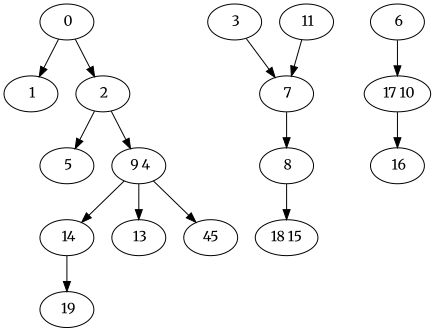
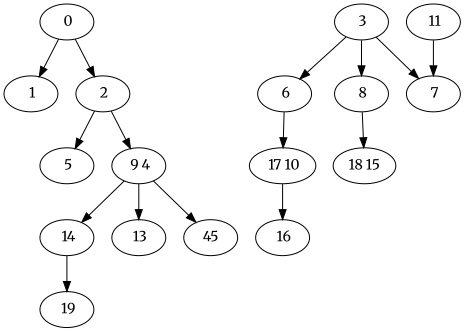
none -> (327, 55)
(287, 125) -> (361, 53)
